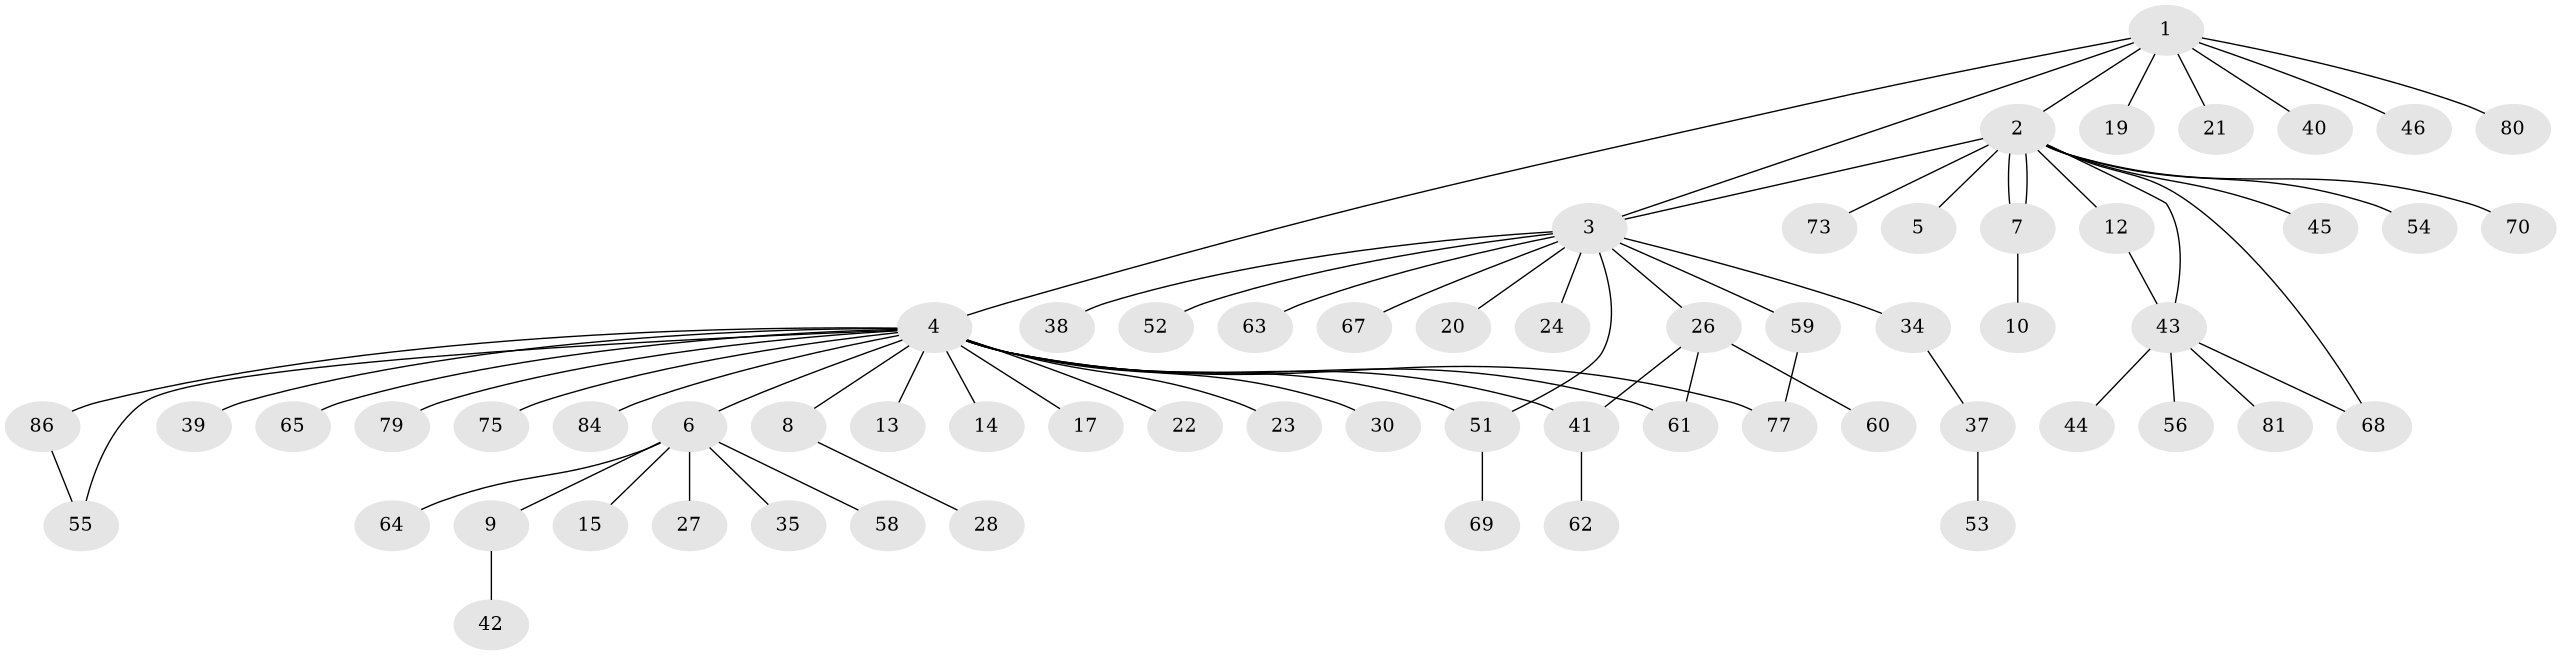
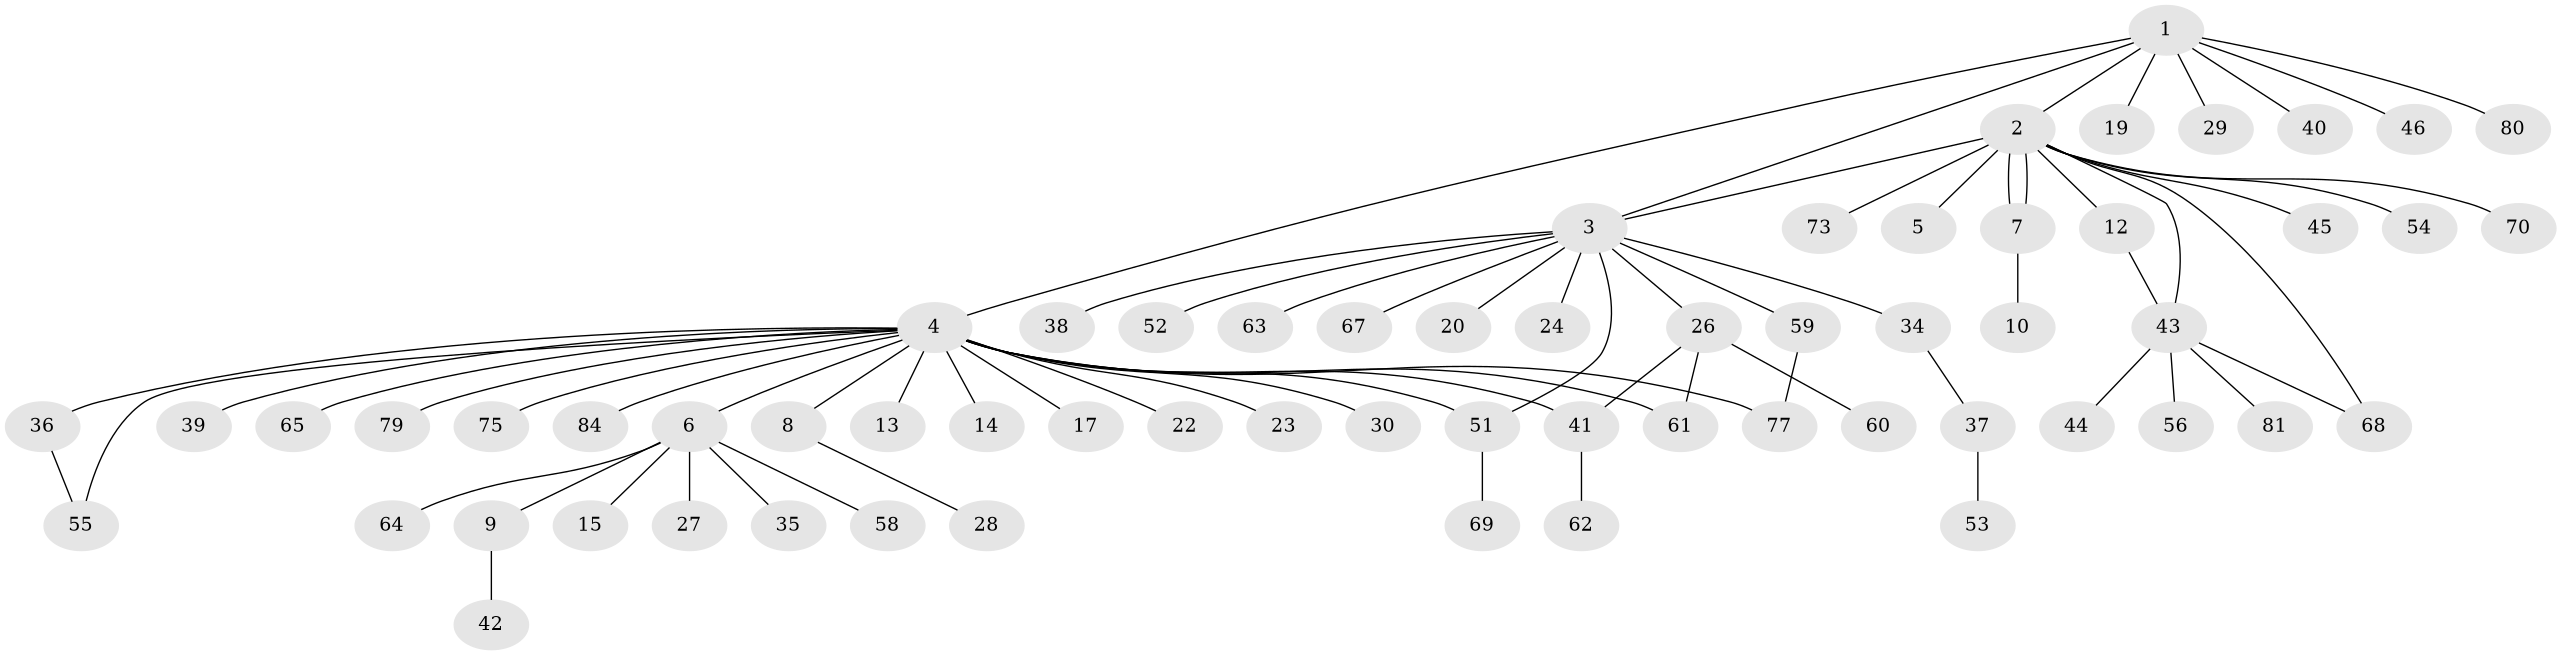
(2216, 129) -> (2216, 129)
(43, 427) -> (43, 427)
